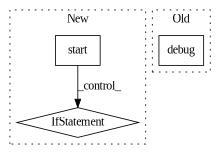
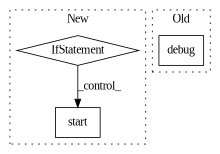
(78, 82) -> (78, 82)
